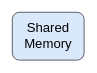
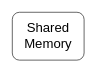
(48, 36) -> (48, 36)
